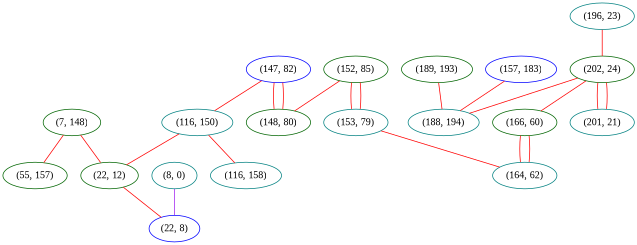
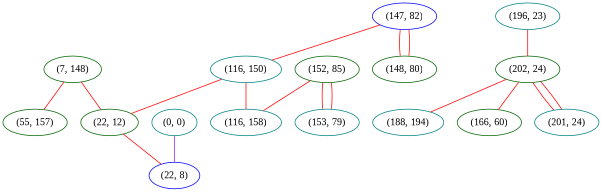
(437, 69) -> none
(521, 69) -> none
(317, 96) -> (287, 96)
(602, 122) -> (567, 122)
(174, 176) -> (174, 122)
(525, 176) -> none
